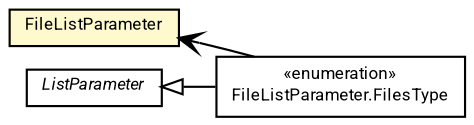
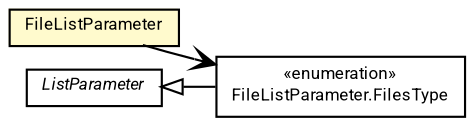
(227, 50) -> (169, 52)
